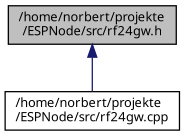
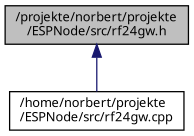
(92, 25) -> (97, 25)
